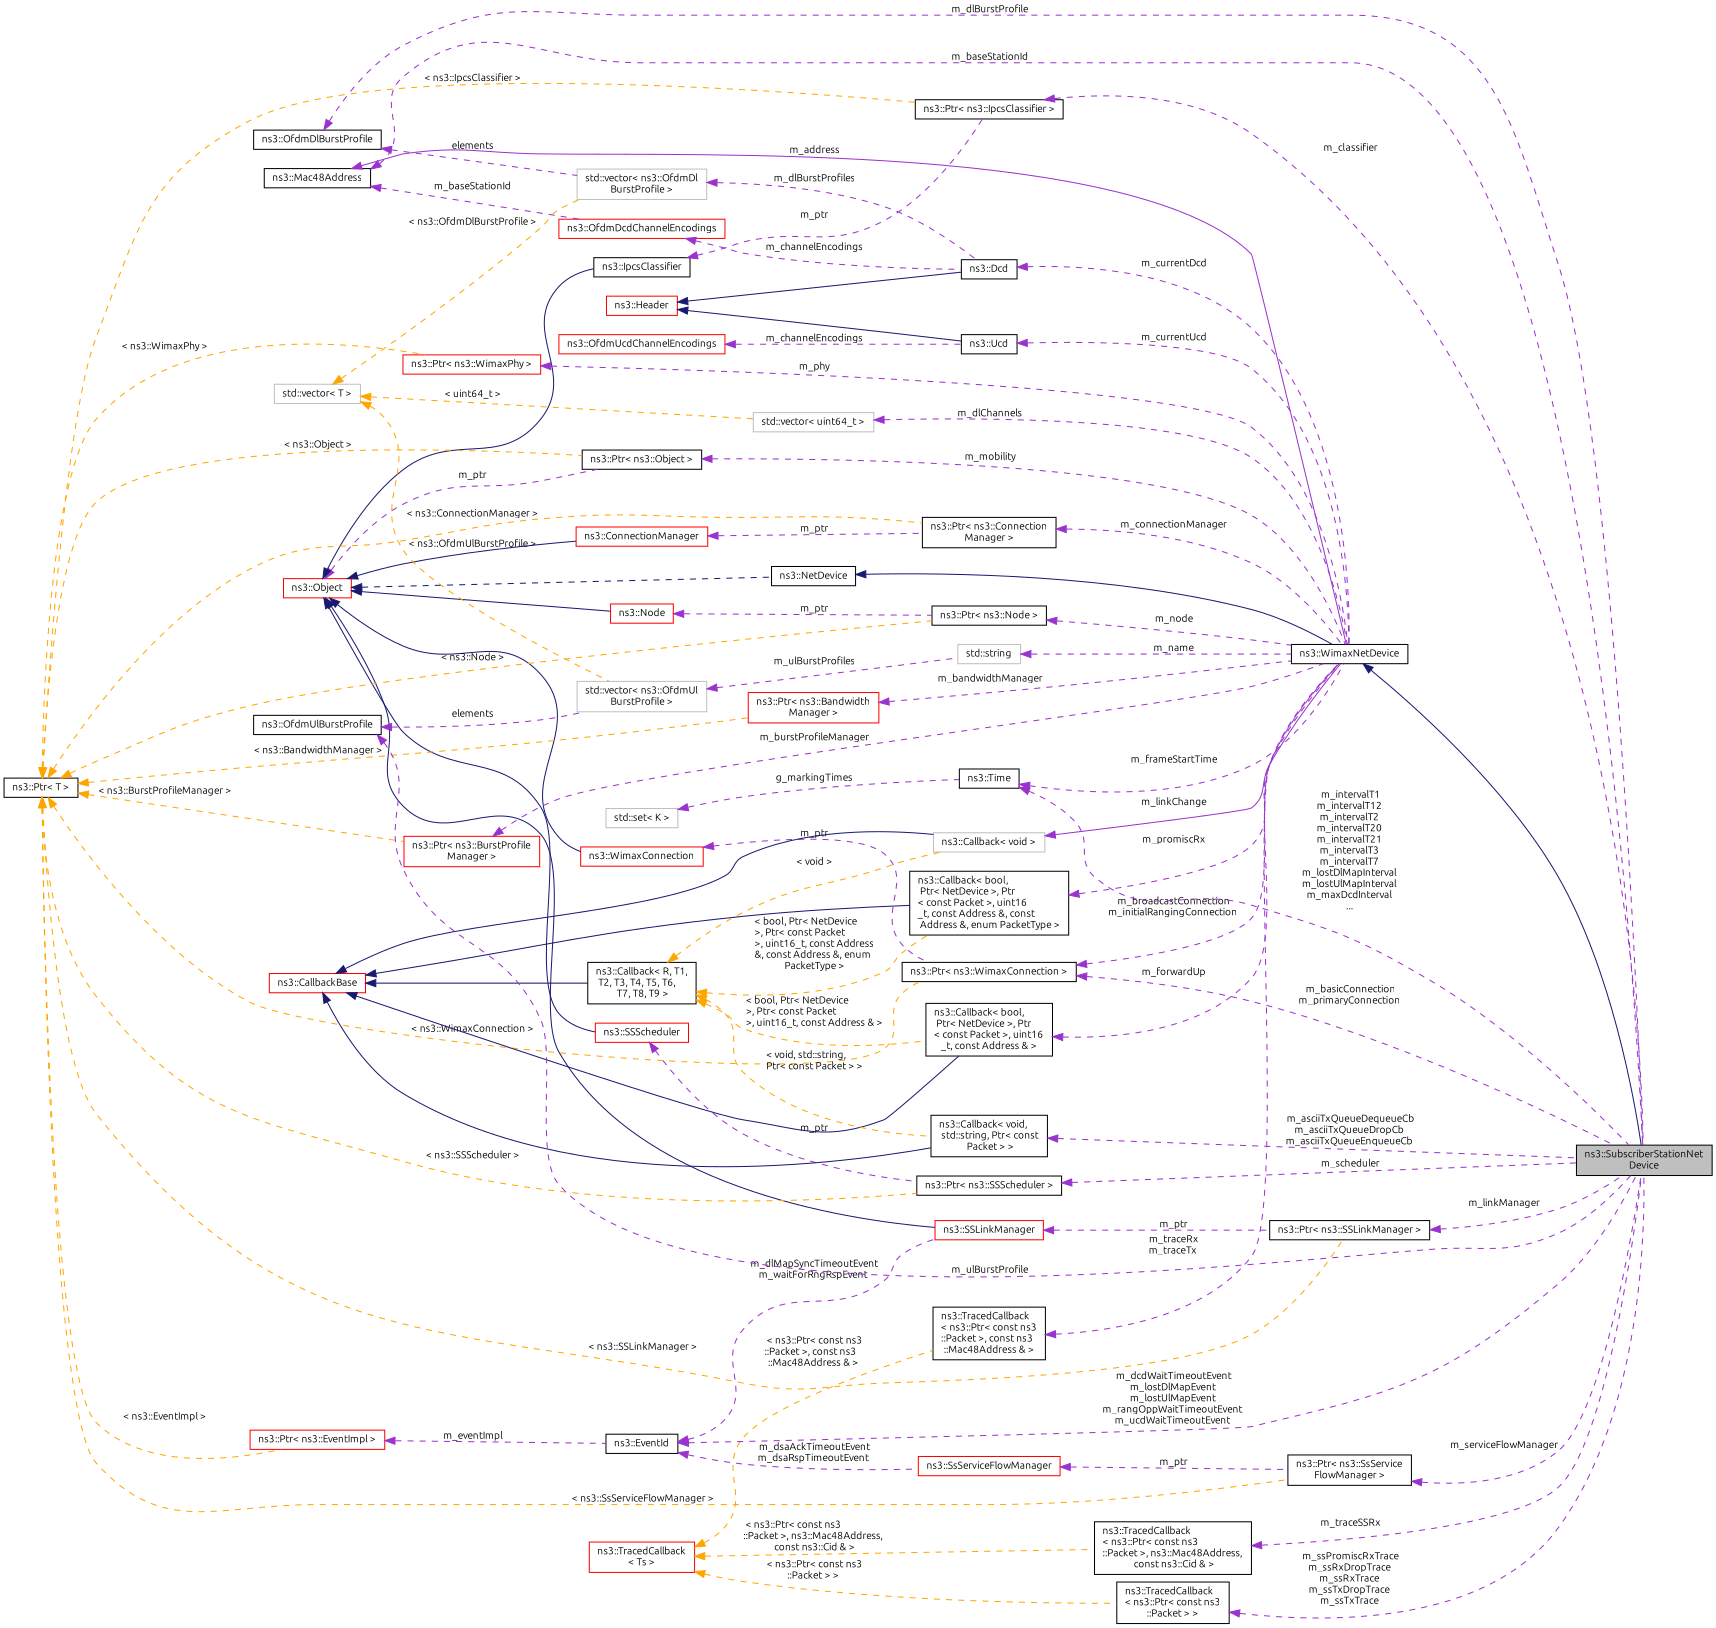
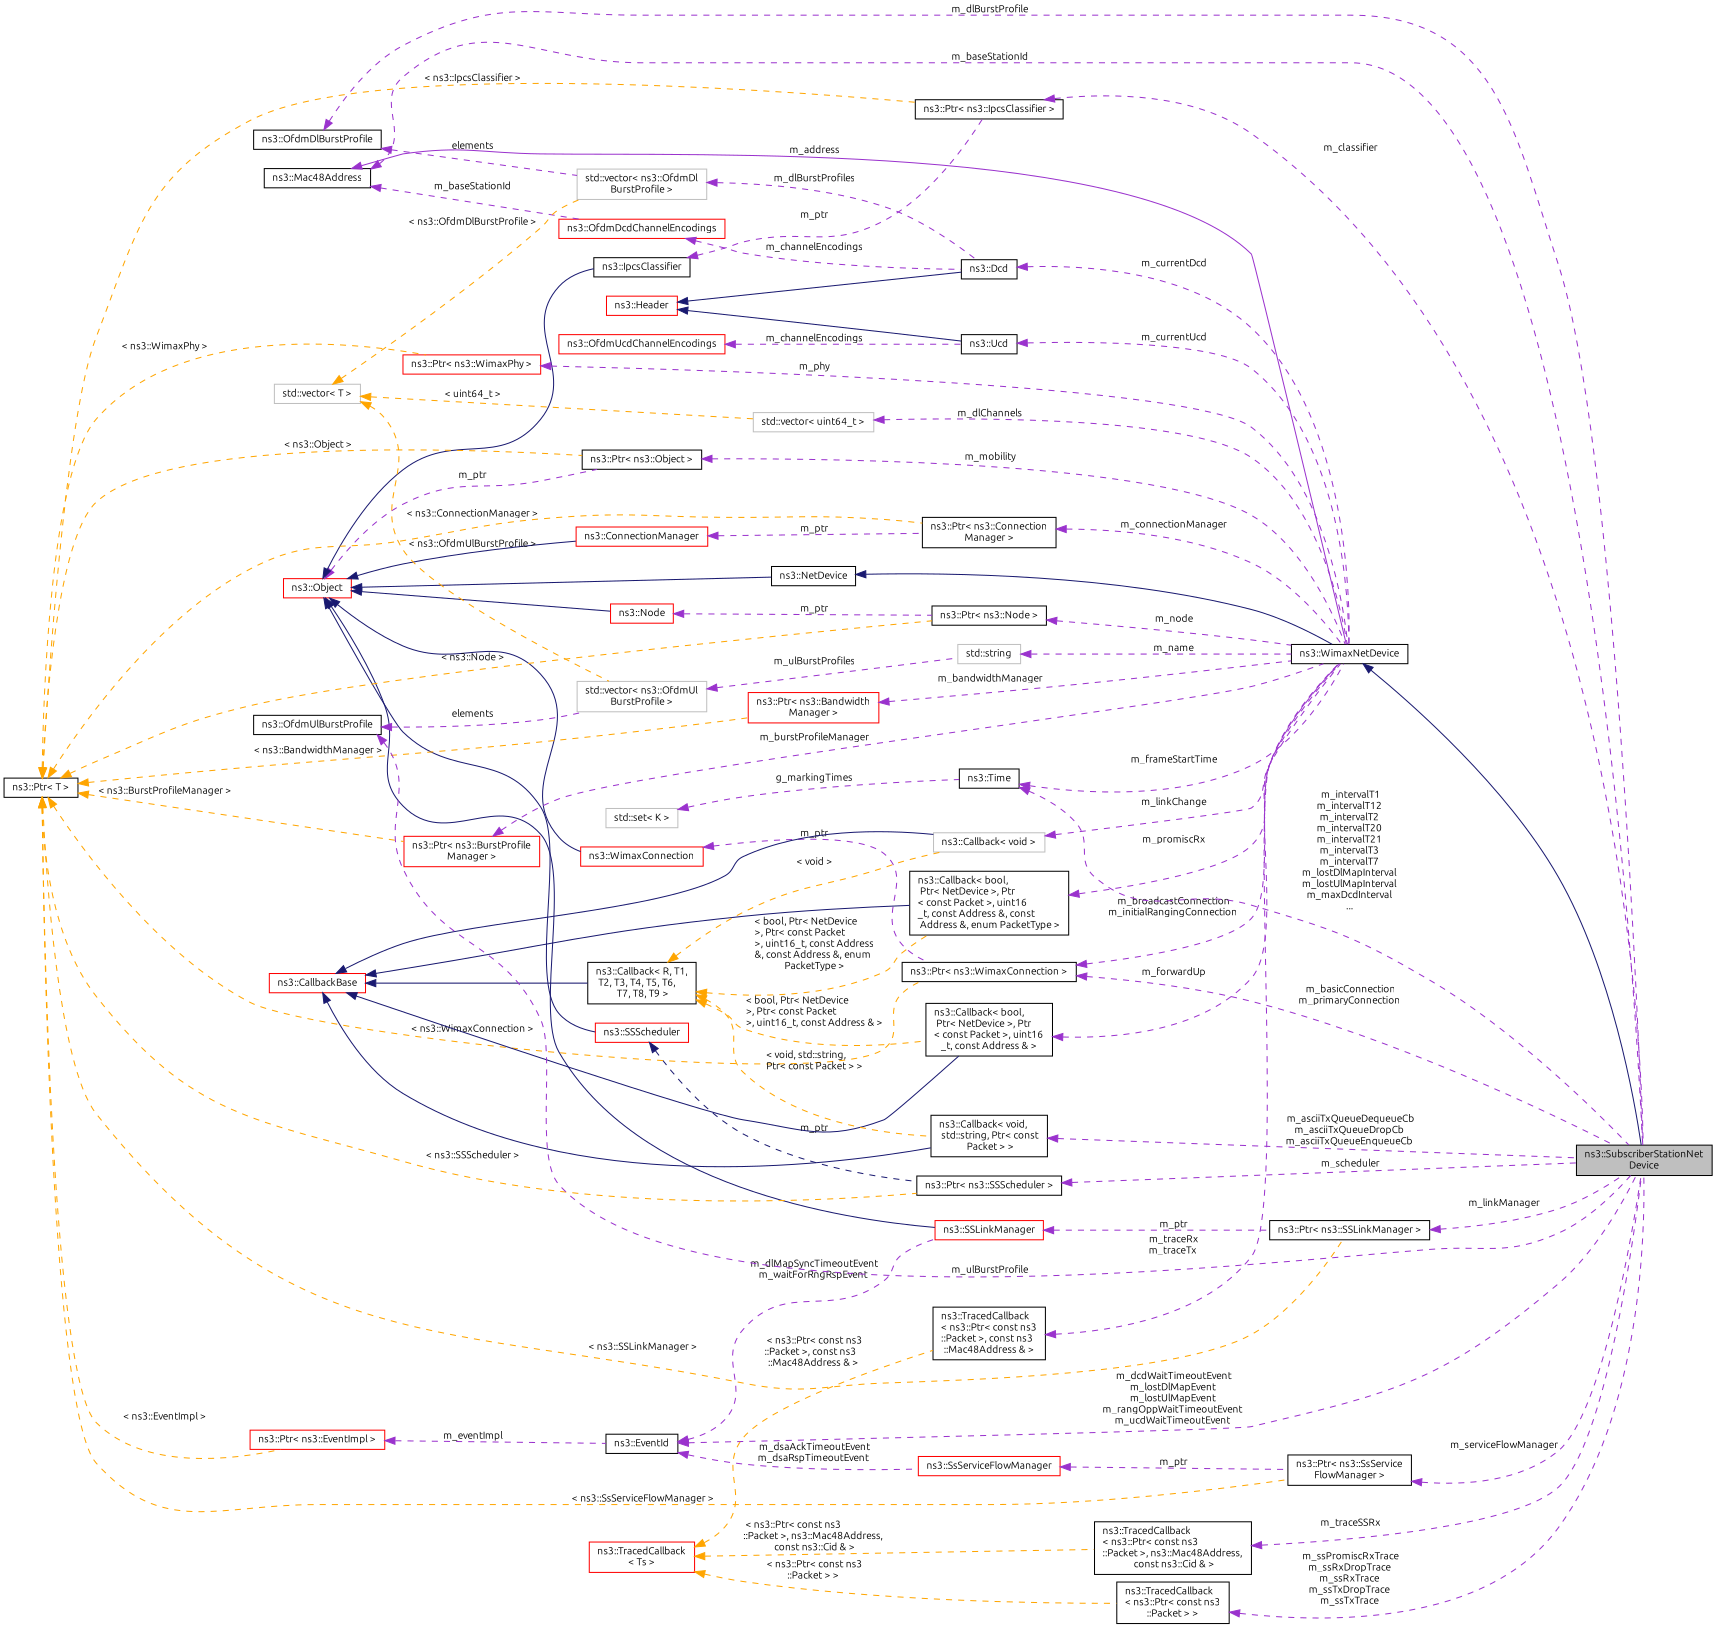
(567, 582) -> (567, 582)
(1239, 811) -> (1239, 811)
(770, 1147) -> (770, 1147)
